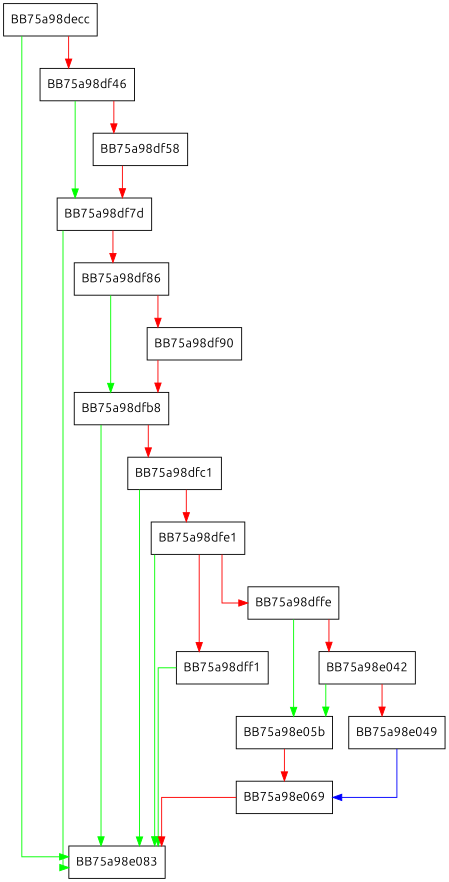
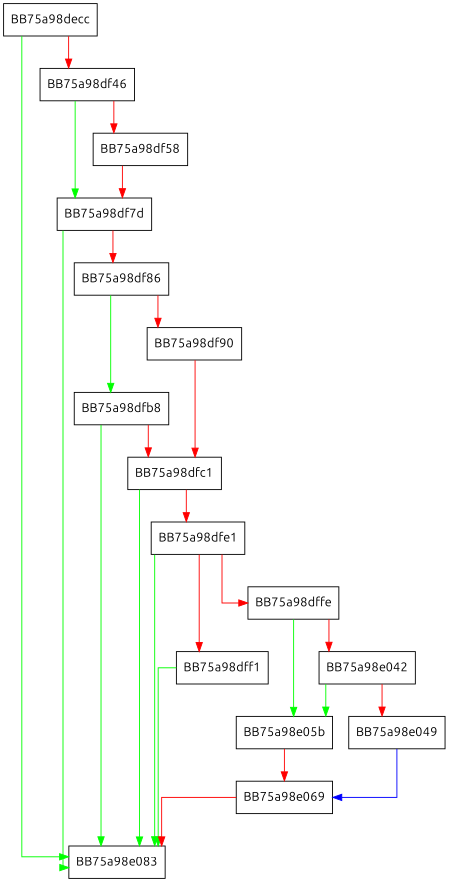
(158, 372) -> (195, 404)
